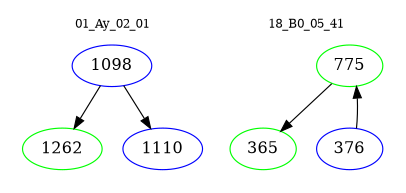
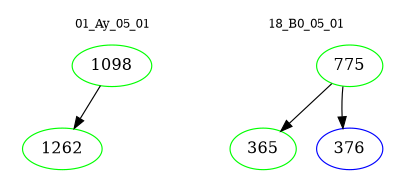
(113, 25) -> (113, 25)
(306, 25) -> (306, 25)
(112, 66) -> (112, 66)
(357, 113) -> (342, 102)
(163, 149) -> none
